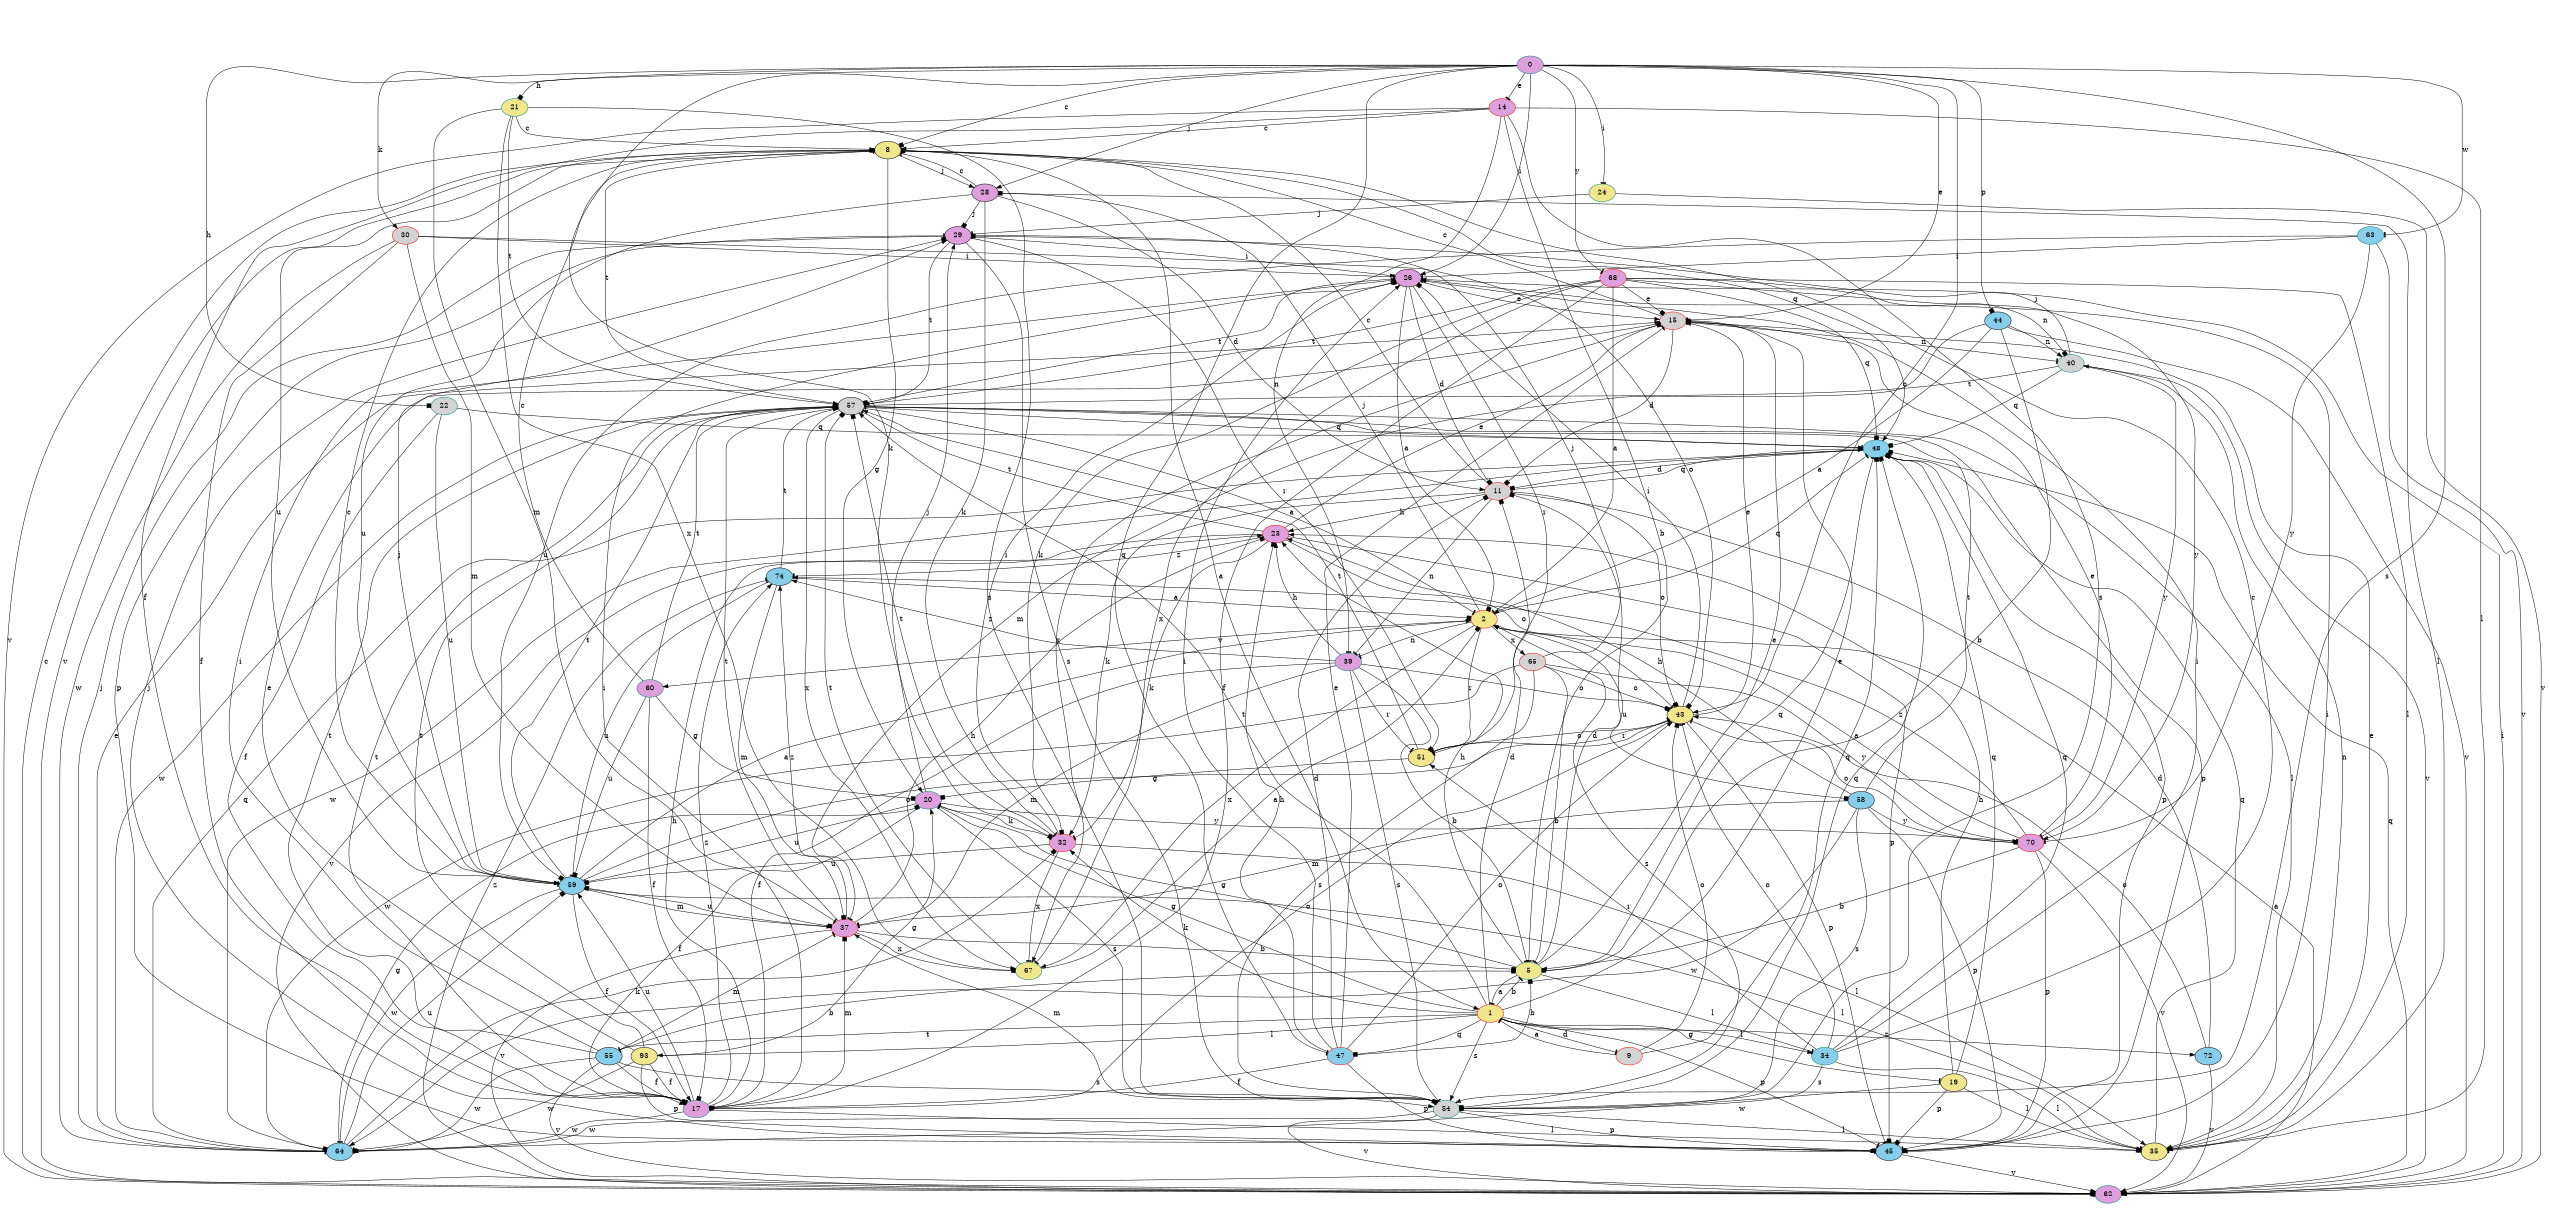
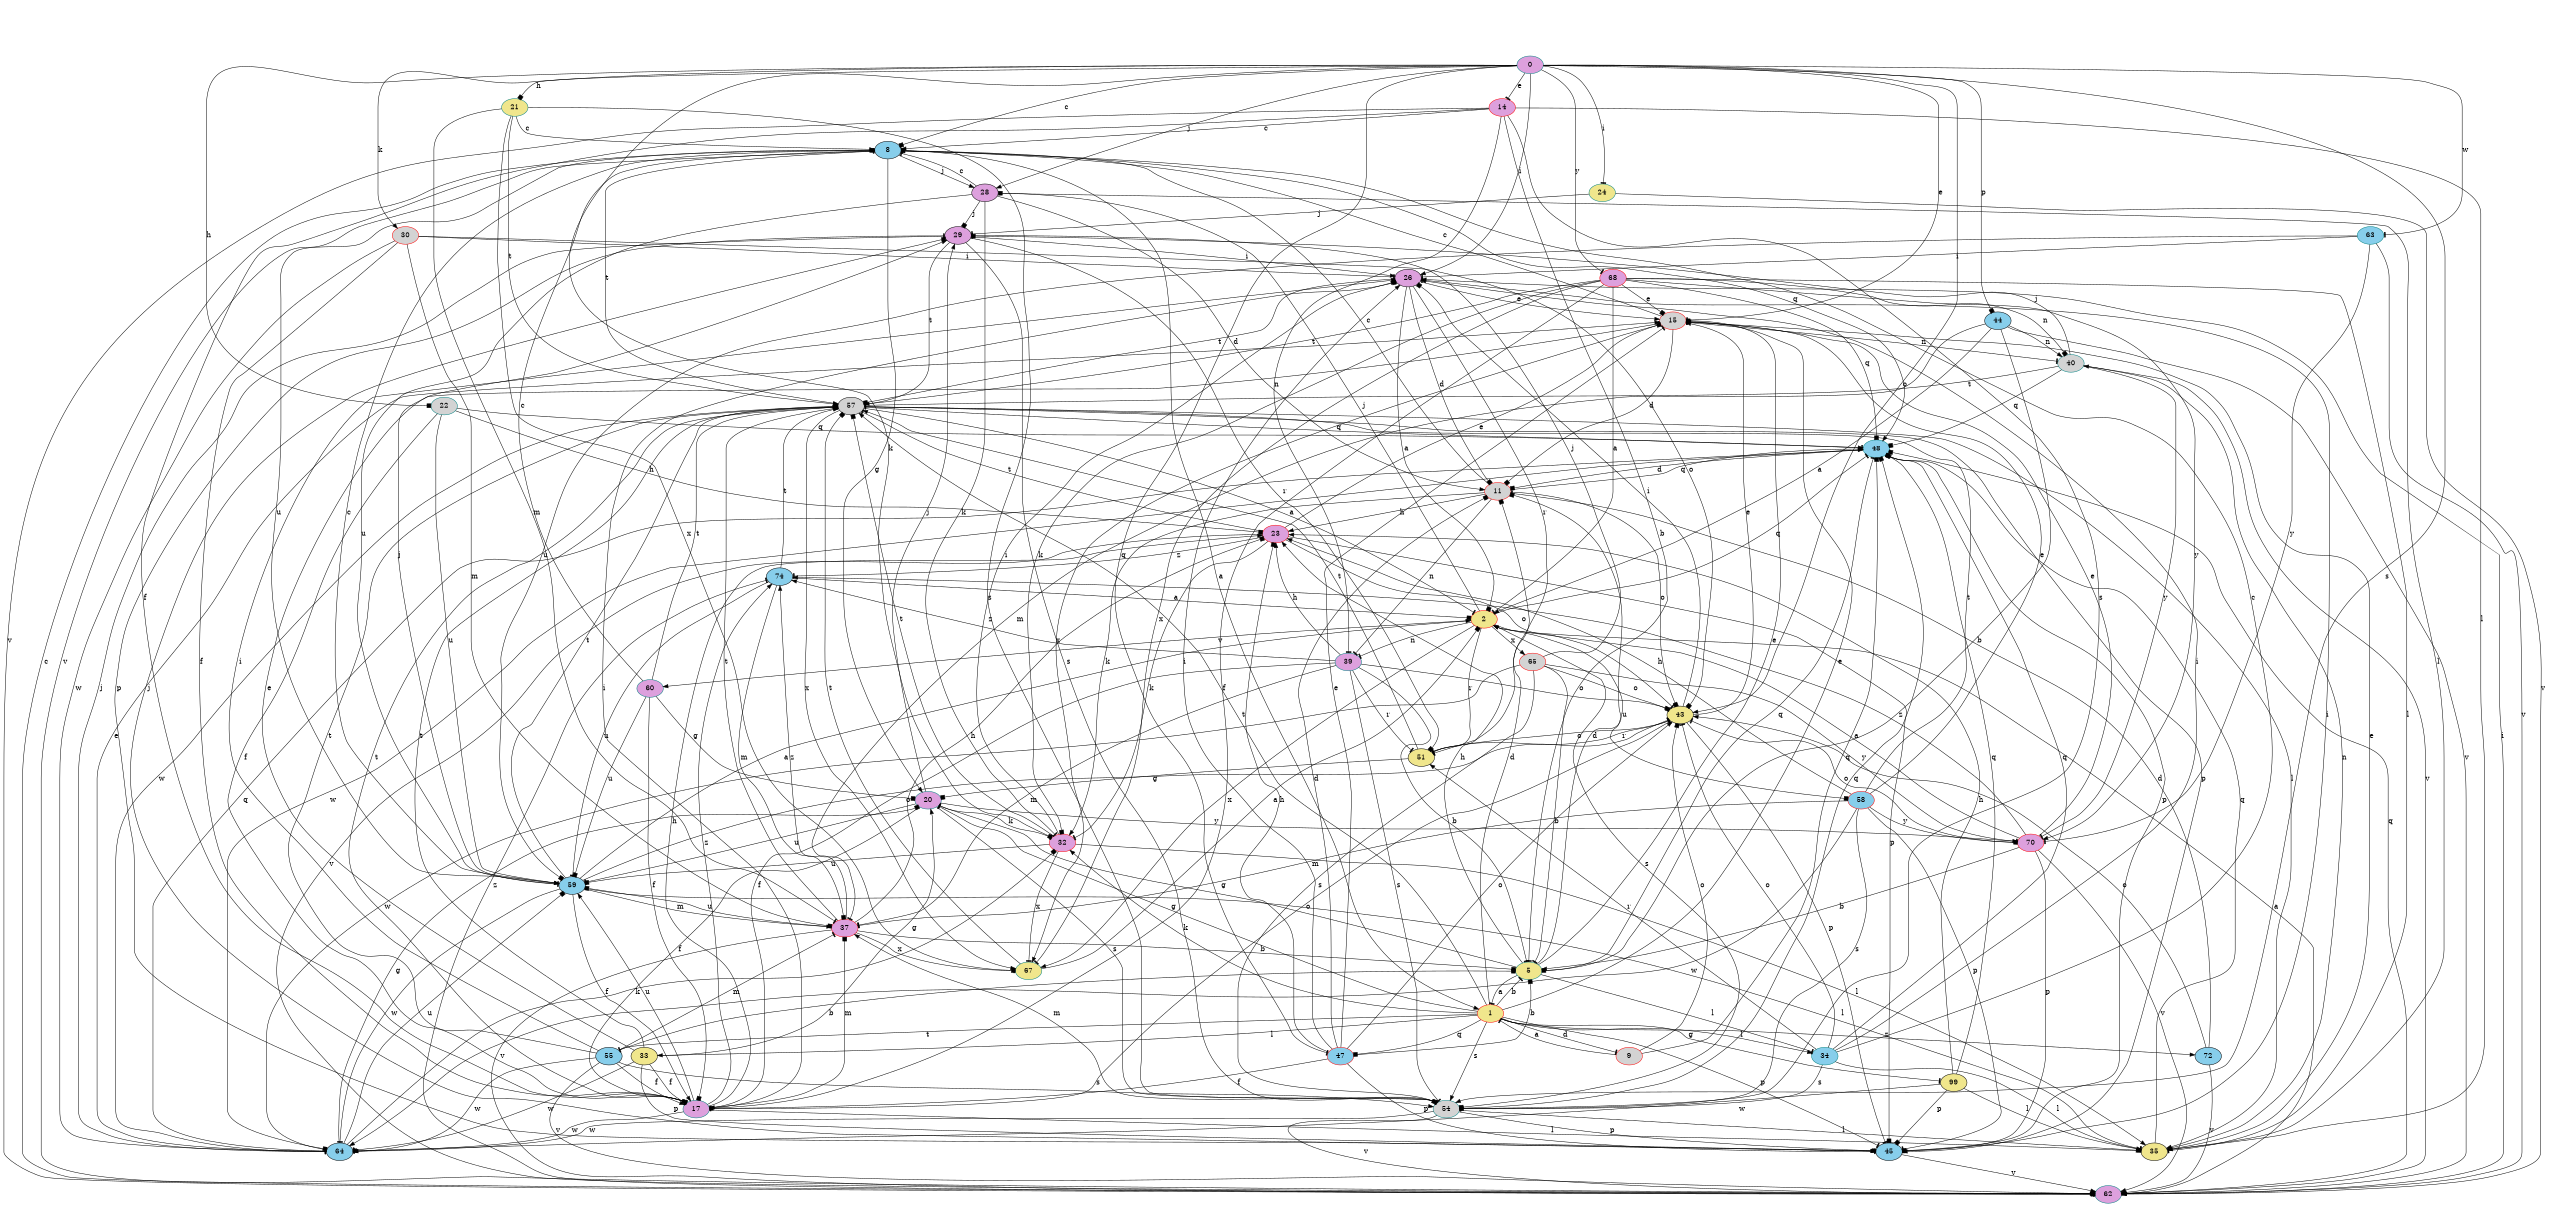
(888, 150) -> (888, 150)
none -> (2029, 493)
none -> (850, 507)
(1861, 800) -> (1861, 800)
(644, 1056) -> (644, 1056)
(1954, 1083) -> (1954, 1083)
